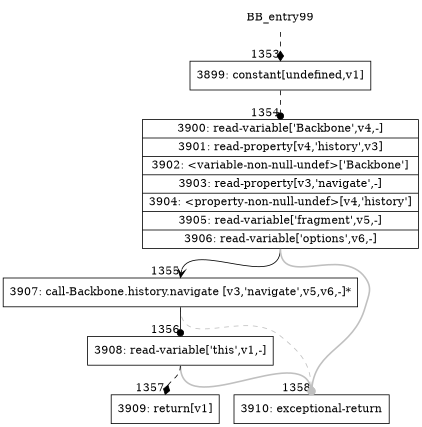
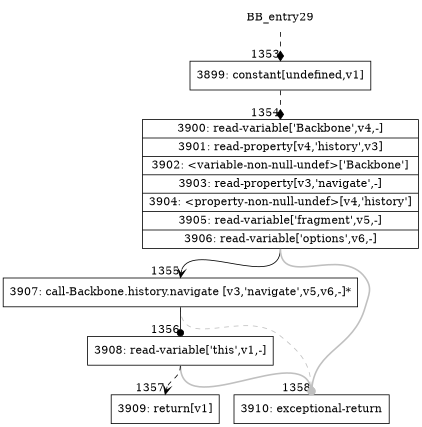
(280, 18) -> (280, 18)
(280, 102) -> (280, 100)
(176, 377) -> (176, 377)
